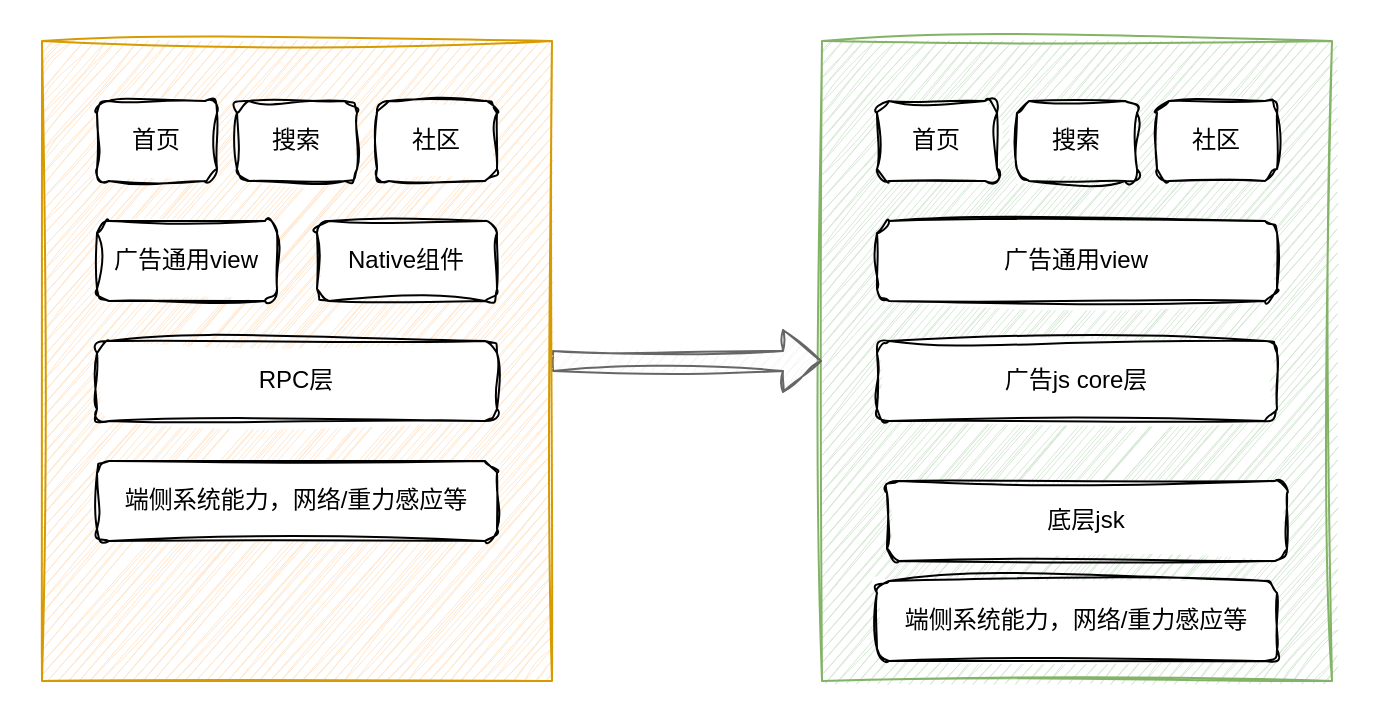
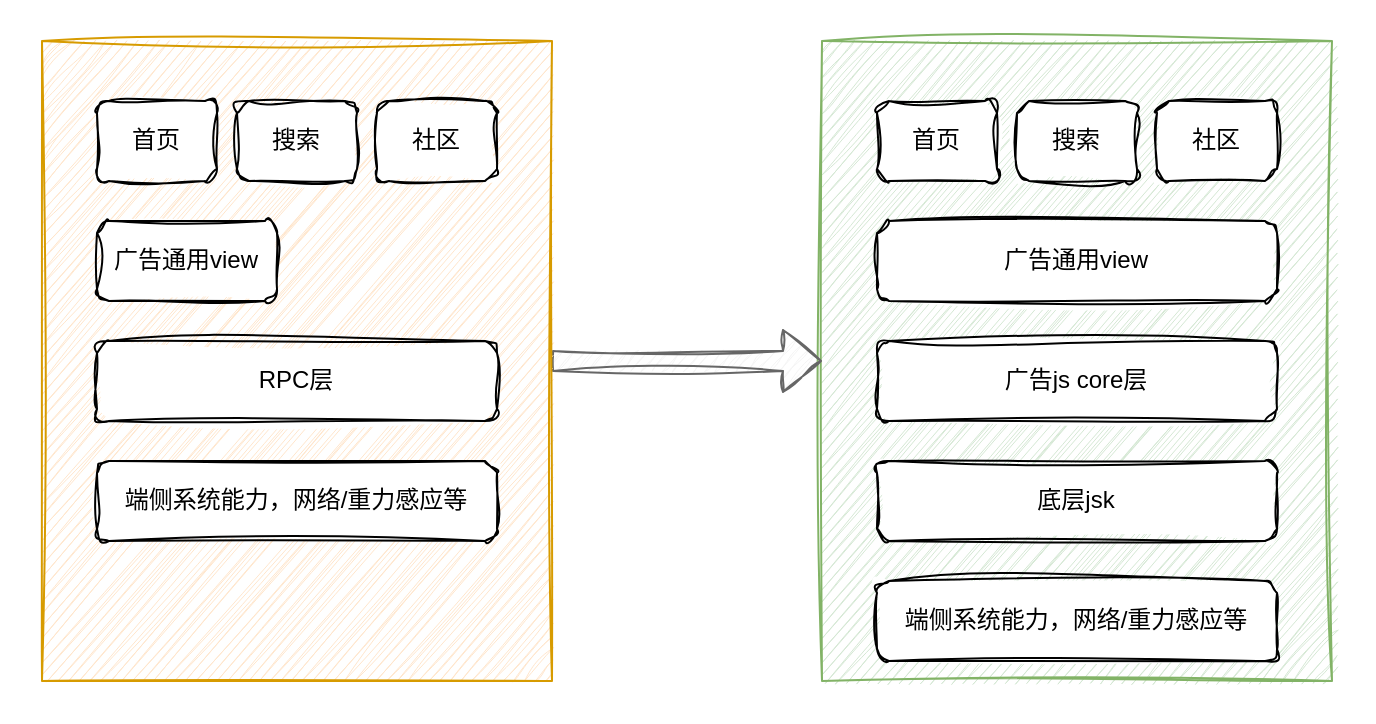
(407, 261) -> none
(1087, 521) -> (1077, 501)
